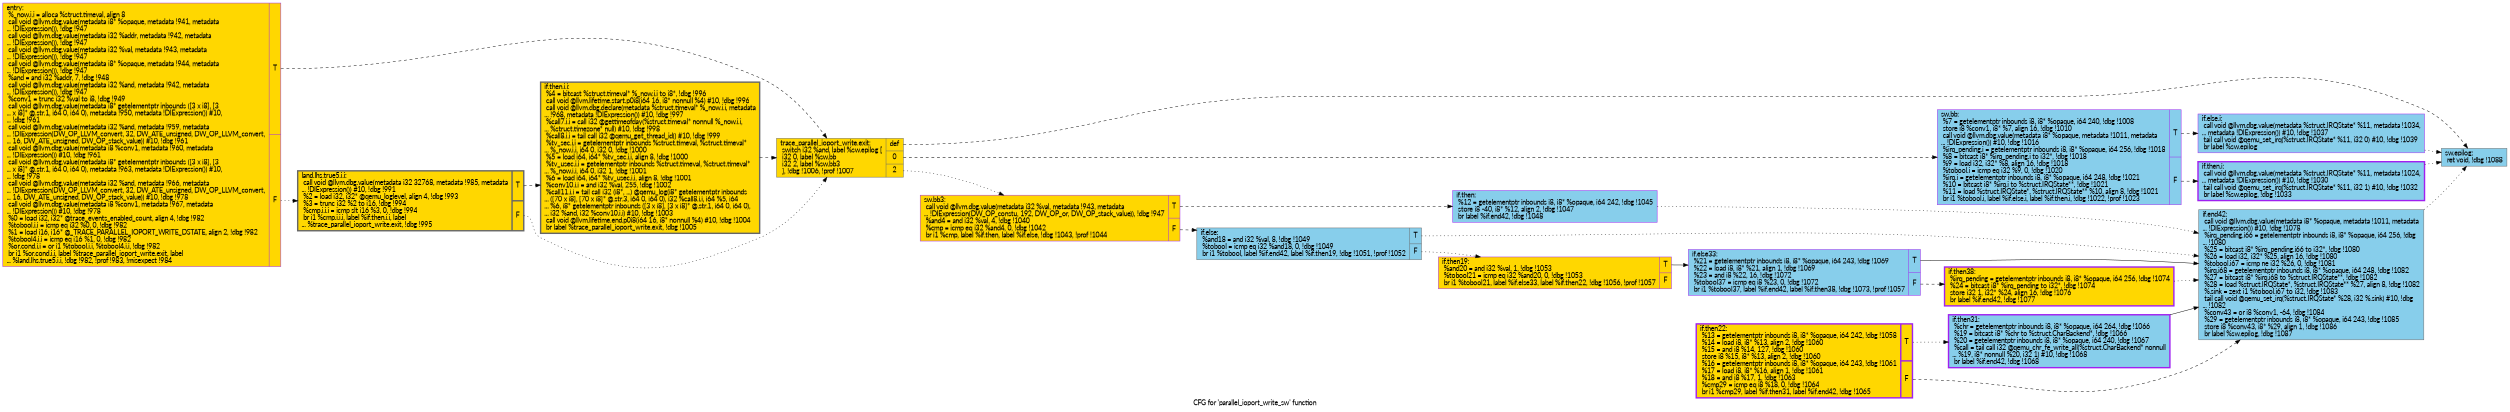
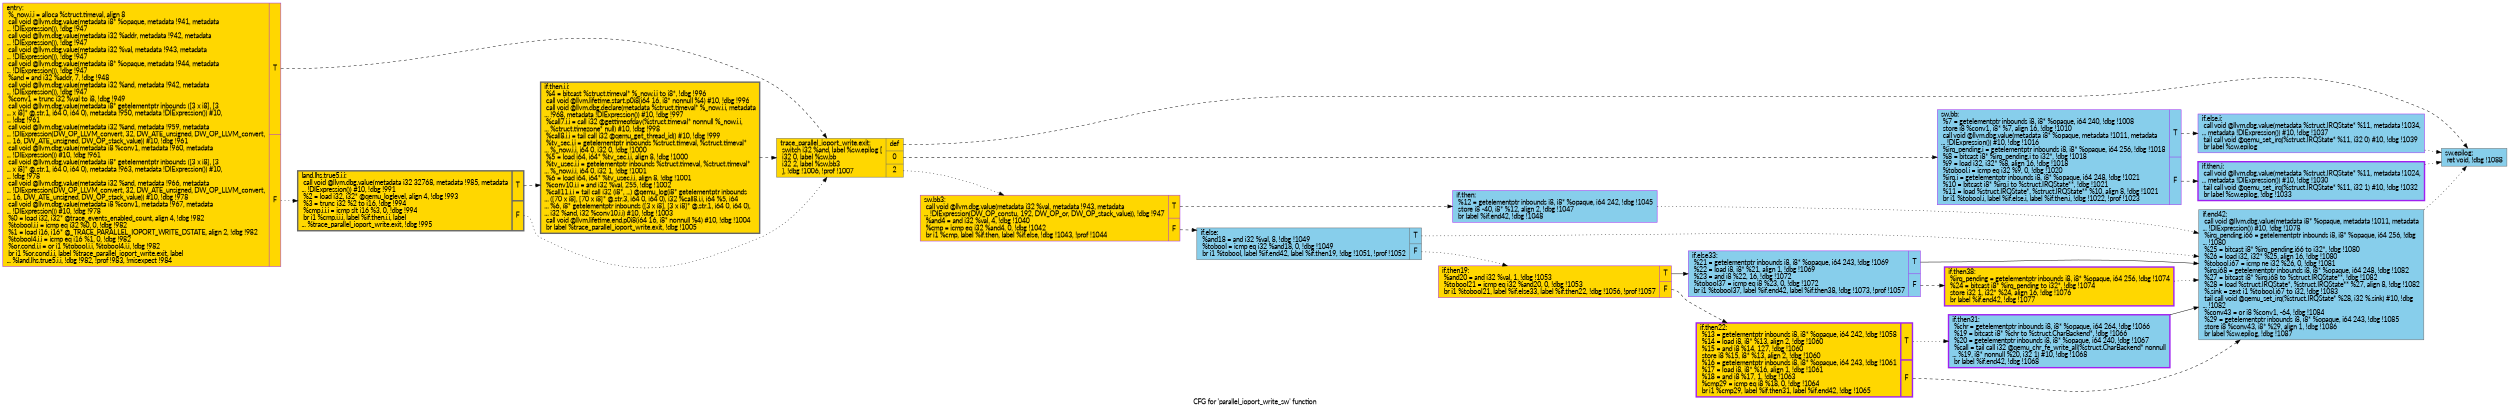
none -> (1696, 306)
